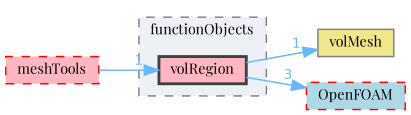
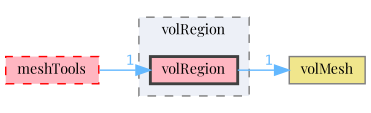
(203, 31) -> (194, 31)
(356, 96) -> none
